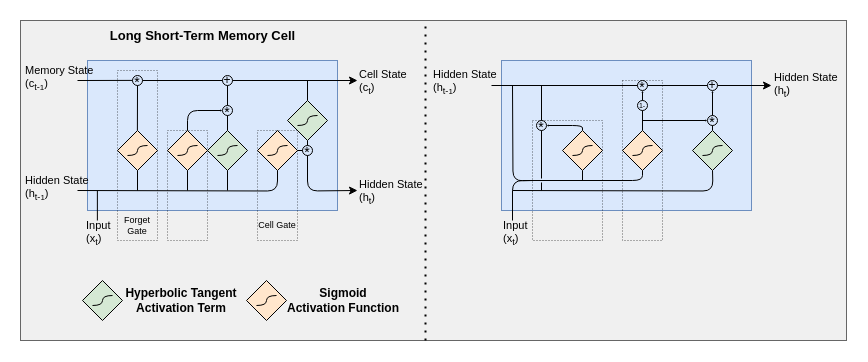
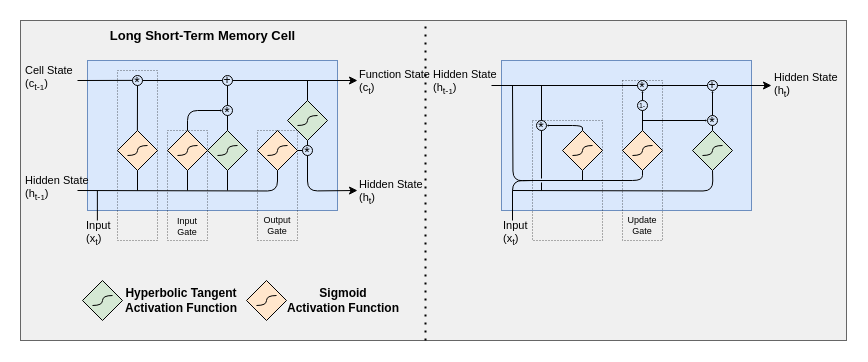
(55, 79) -> (47, 79)
(381, 83) -> (392, 83)
(138, 226) -> none
(278, 226) -> (278, 226)
none -> (643, 226)
none -> (188, 227)
(182, 301) -> (182, 301)
